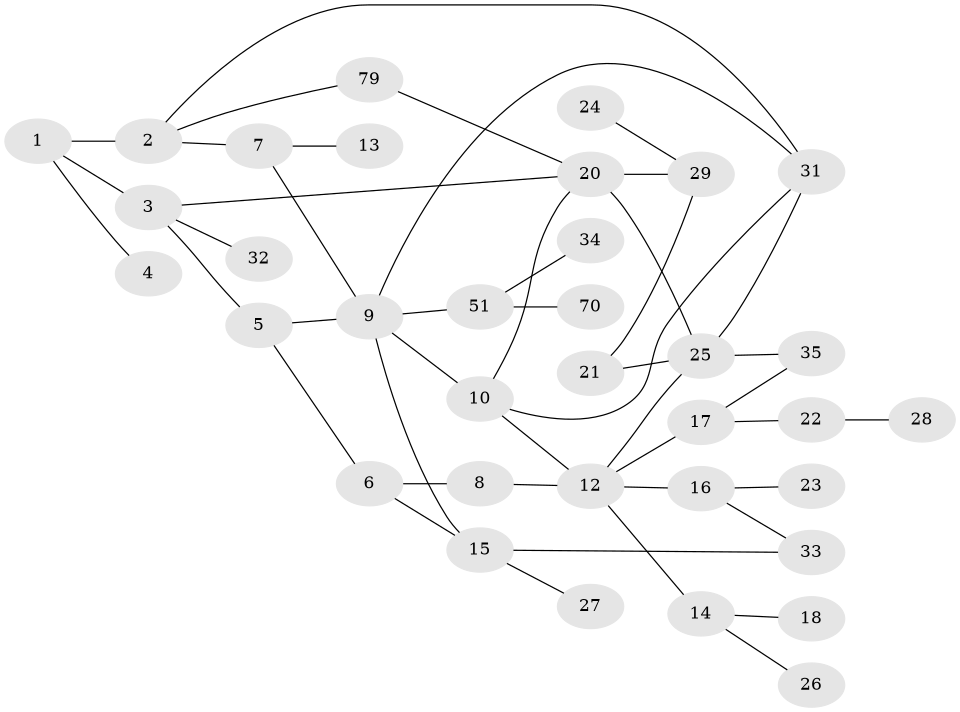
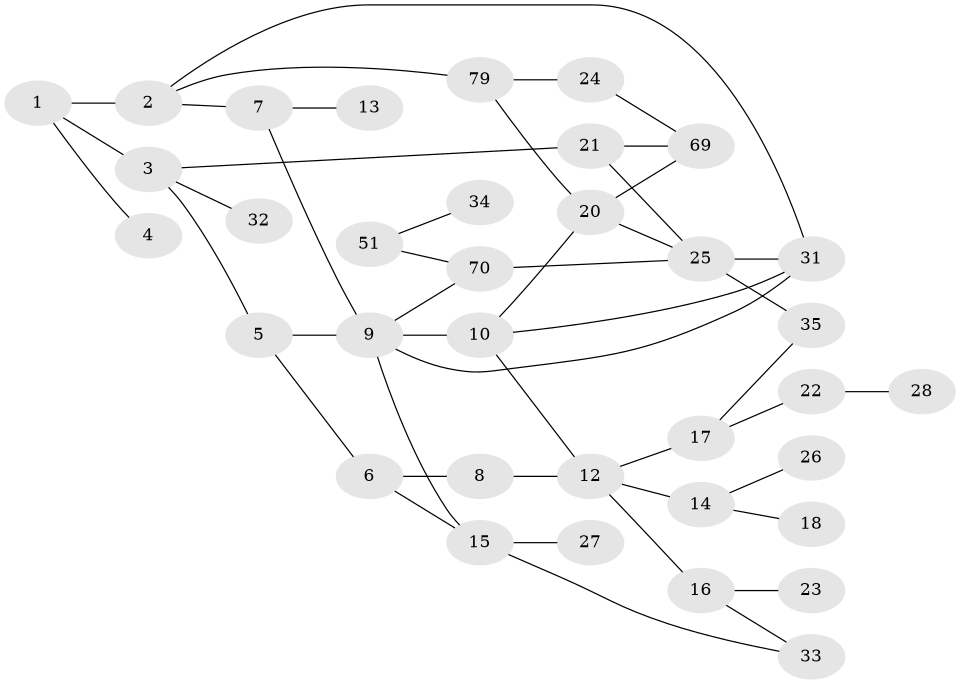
none -> (536, 80)
(701, 174) -> (701, 146)
(370, 191) -> (370, 158)
(425, 312) -> (425, 302)
(644, 420) -> (591, 264)
